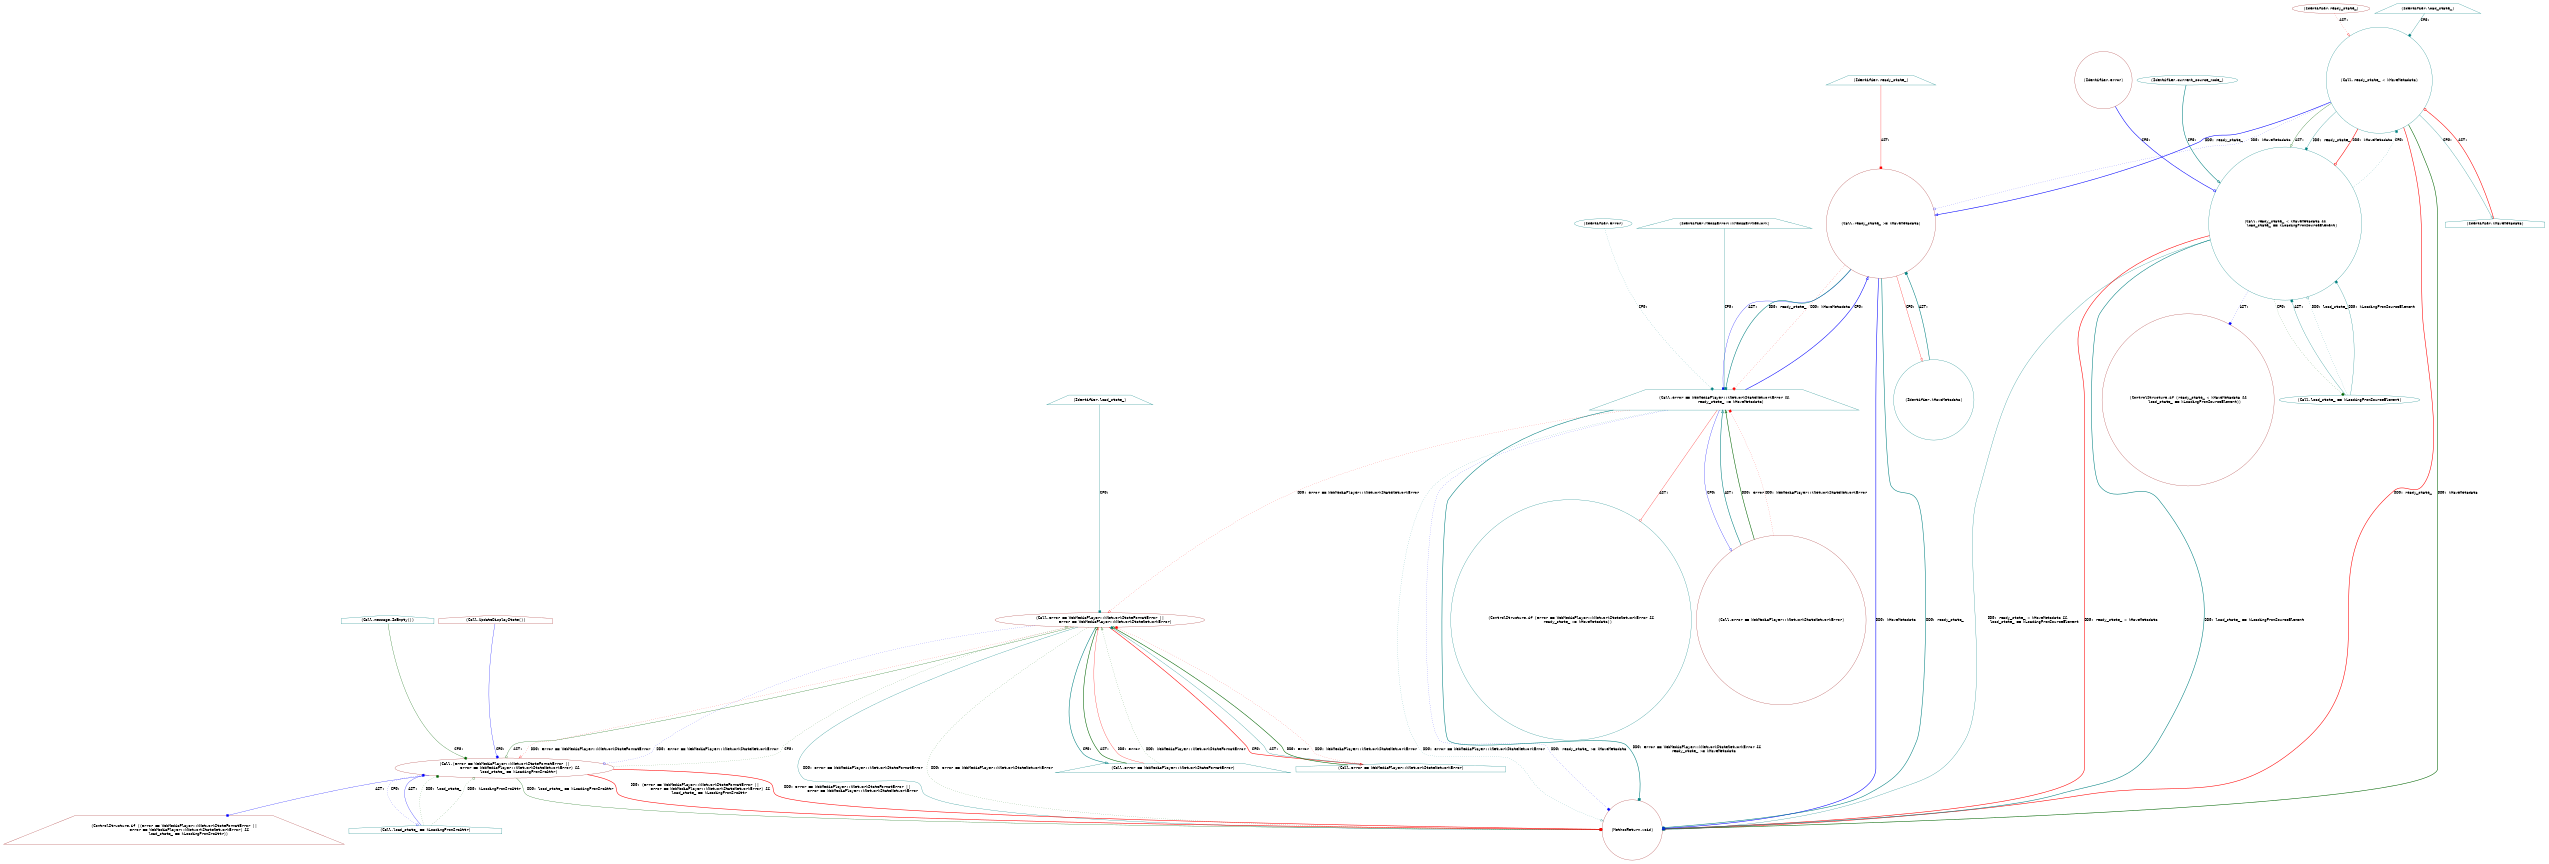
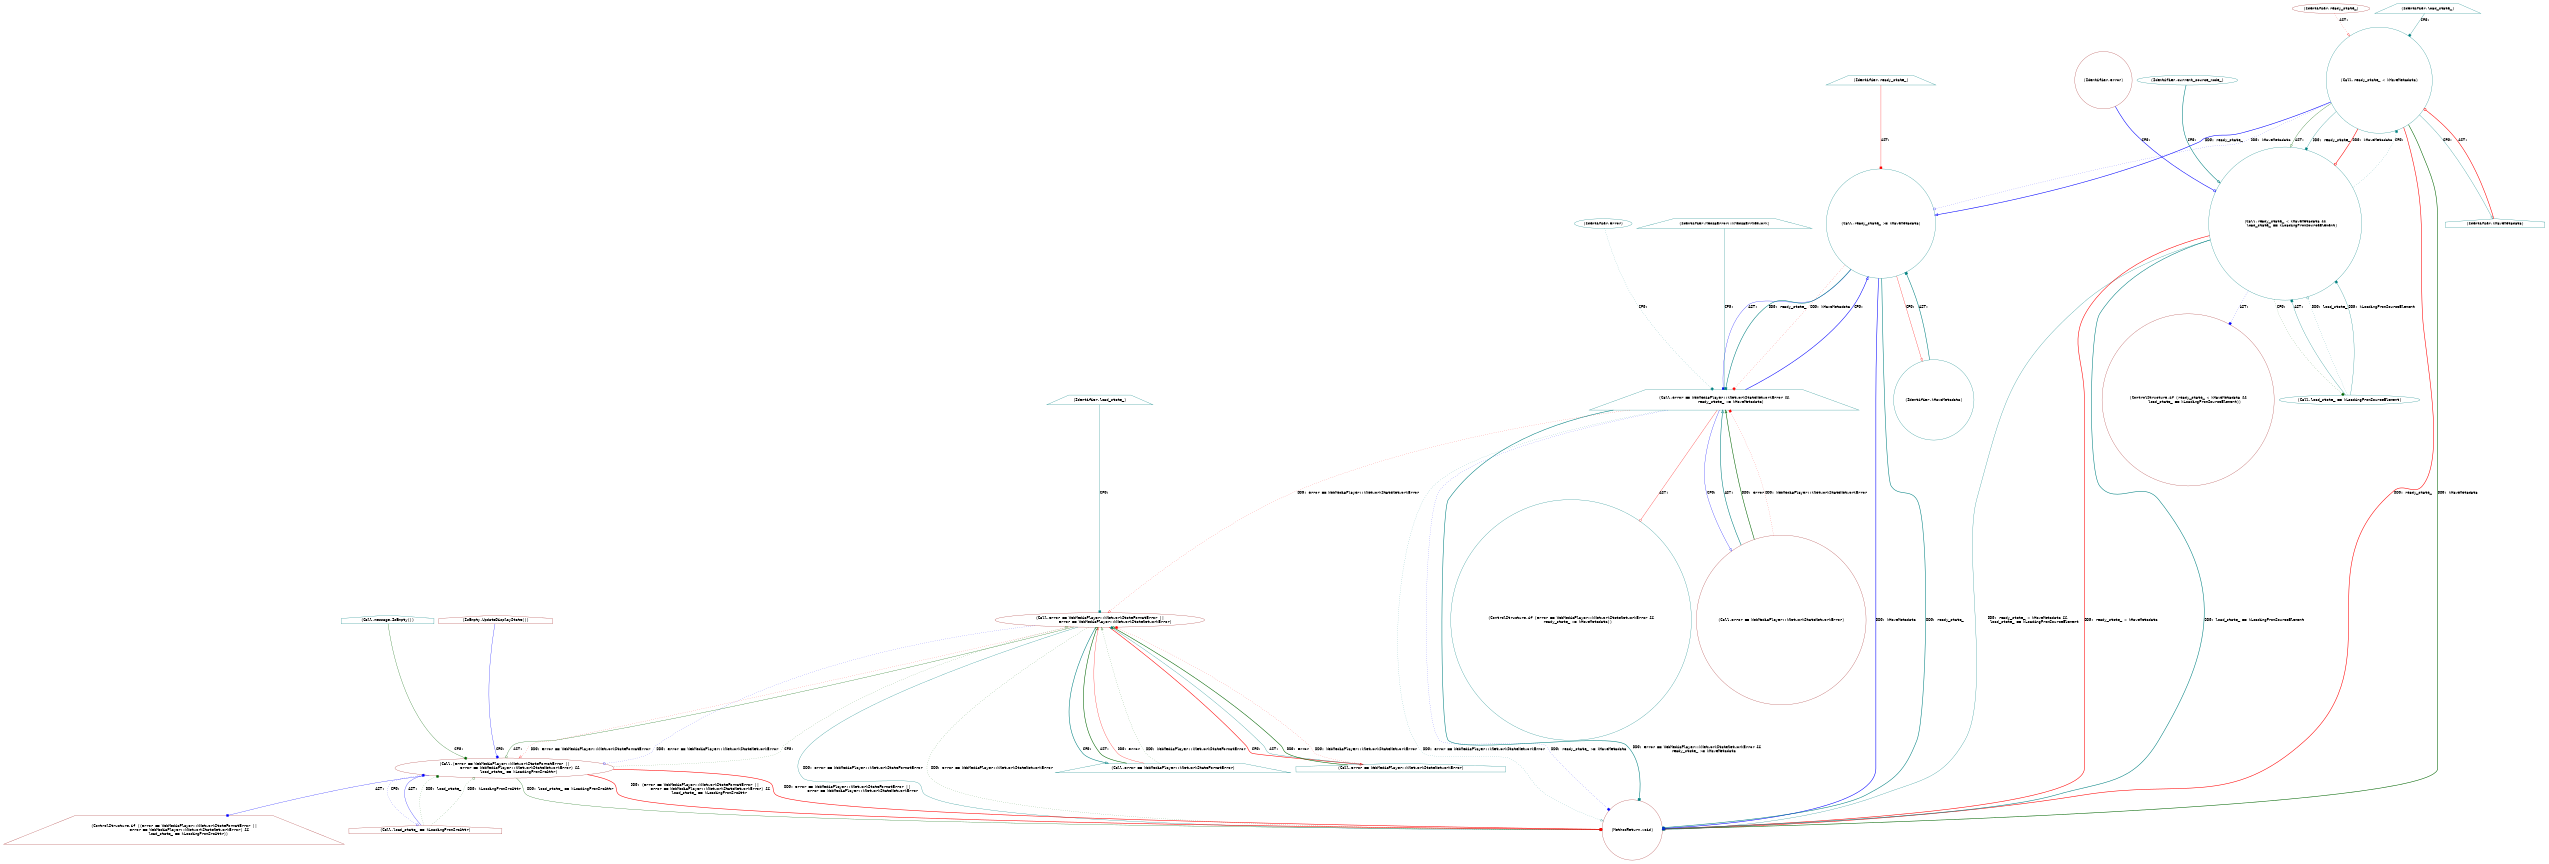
(1881, 224) -> (1881, 224)
(496, 620) -> (496, 620)
(425, 830) -> (425, 830)
